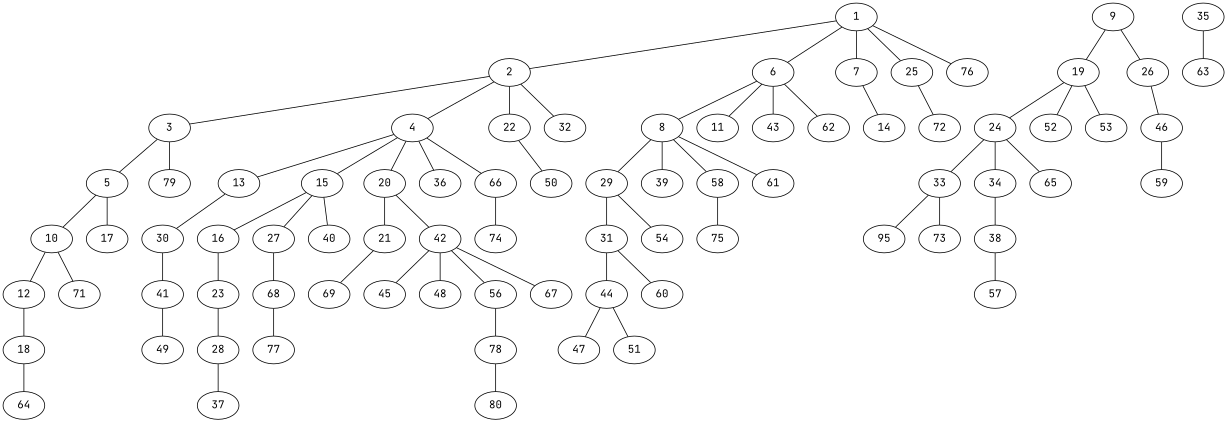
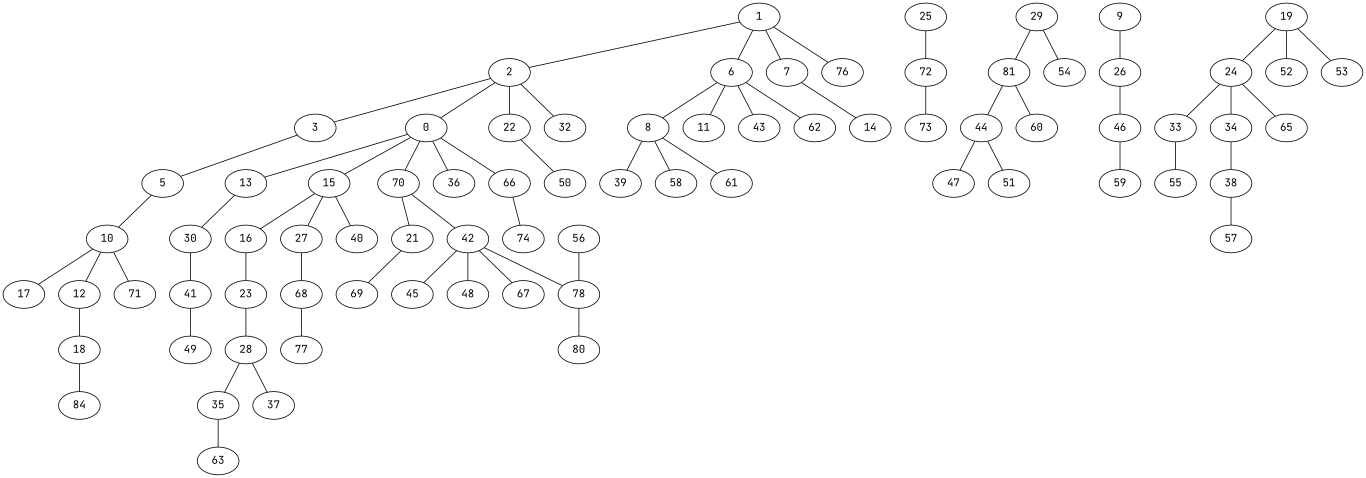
(884, 45) -> none
(1096, 45) -> none
(412, 128) -> (426, 128)
(634, 156) -> none
(170, 183) -> none
(385, 183) -> (399, 183)
(107, 211) -> (65, 267)
(940, 211) -> (926, 100)
(607, 239) -> (1009, 72)
(718, 239) -> none
(884, 239) -> (1176, 183)
(468, 267) -> (523, 267)
none -> (232, 378)
(24, 405) -> (79, 405)
